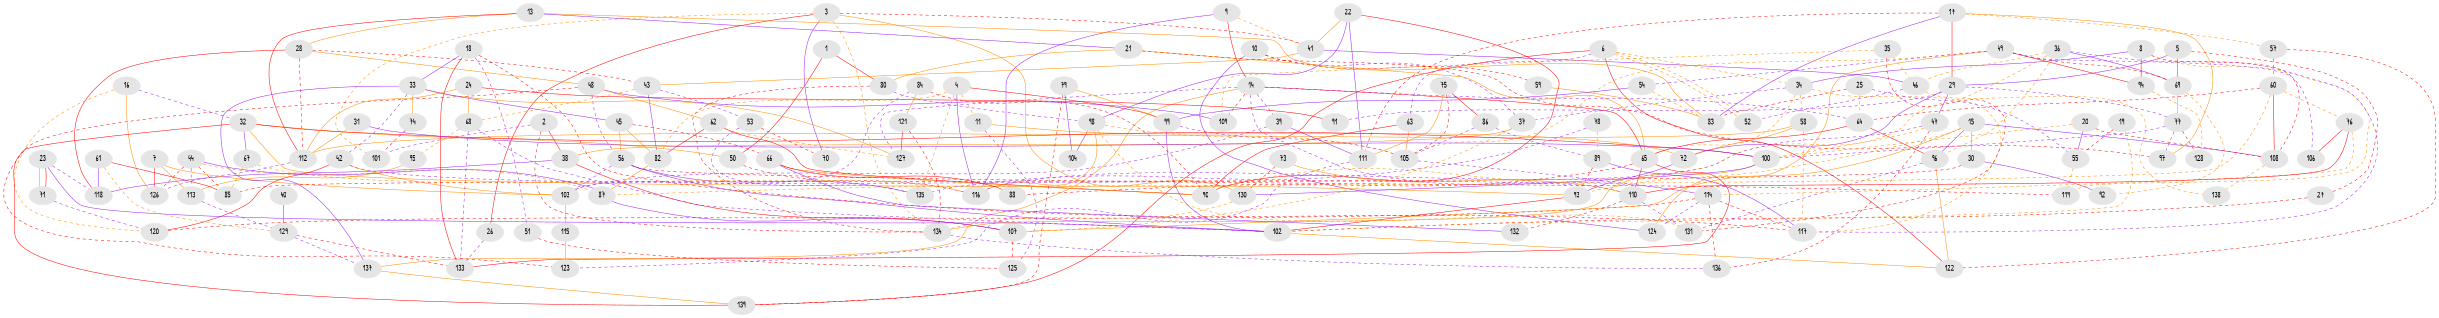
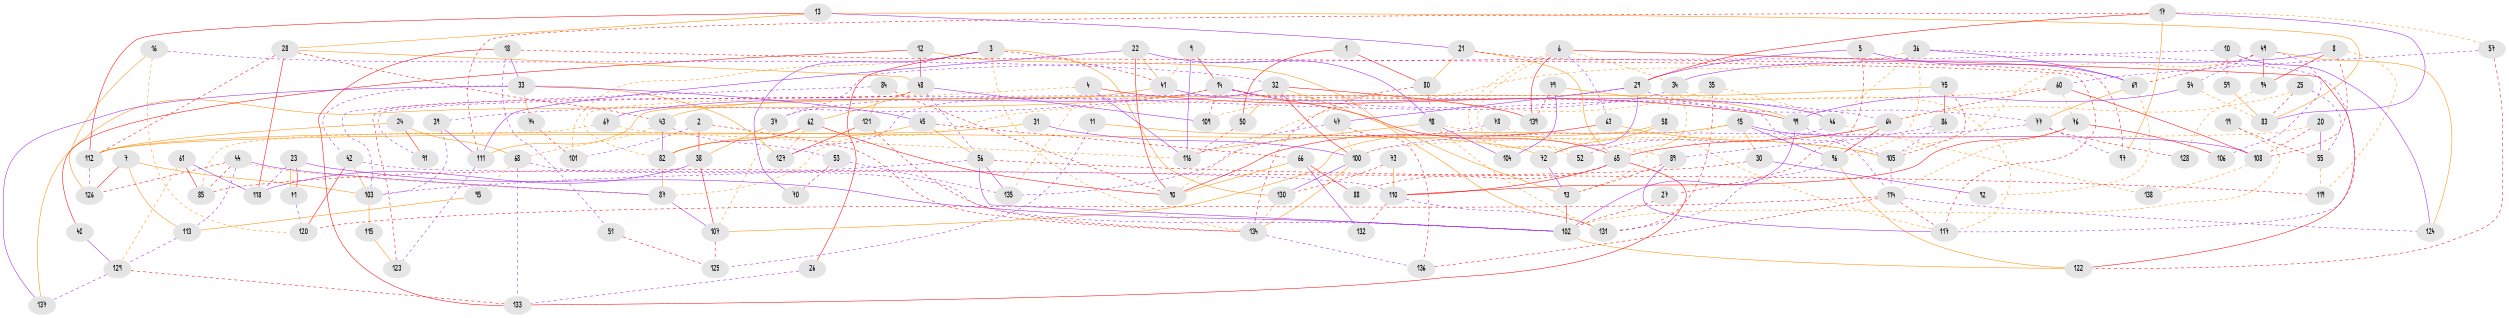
none -> (921, 49)
(554, 289) -> none
